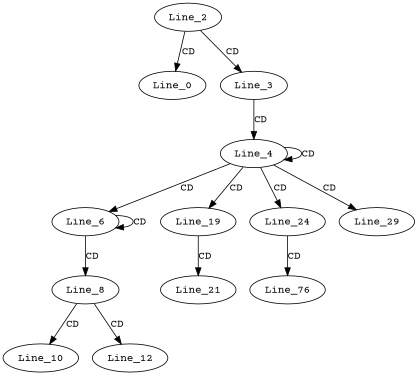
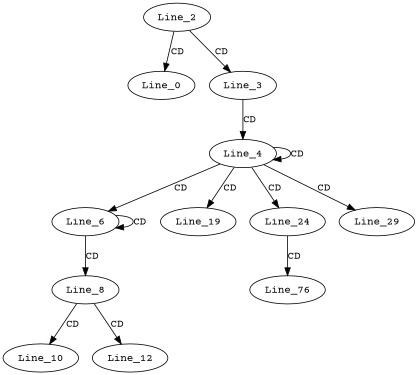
(198, 290) -> none
